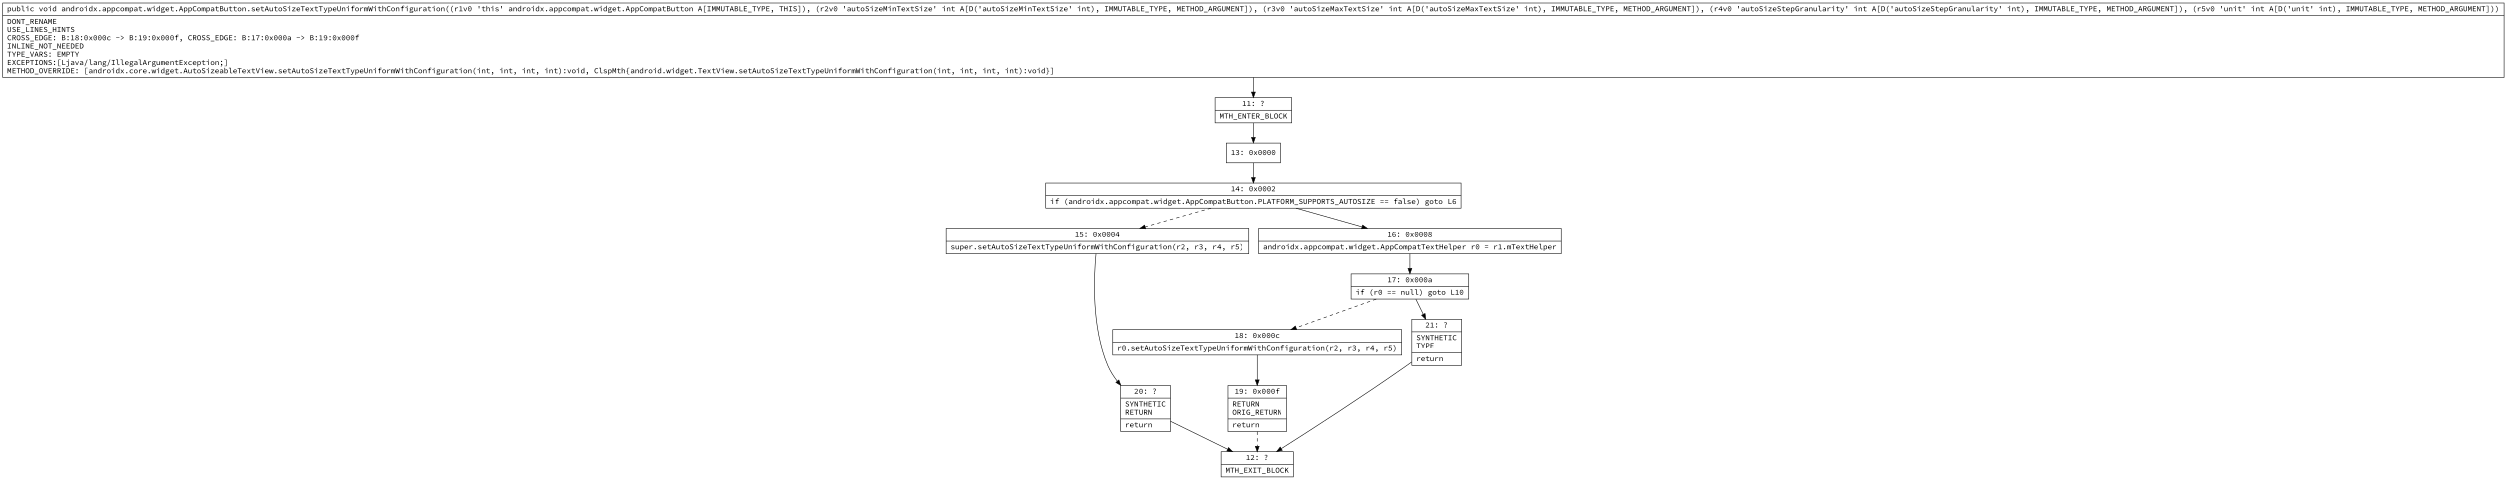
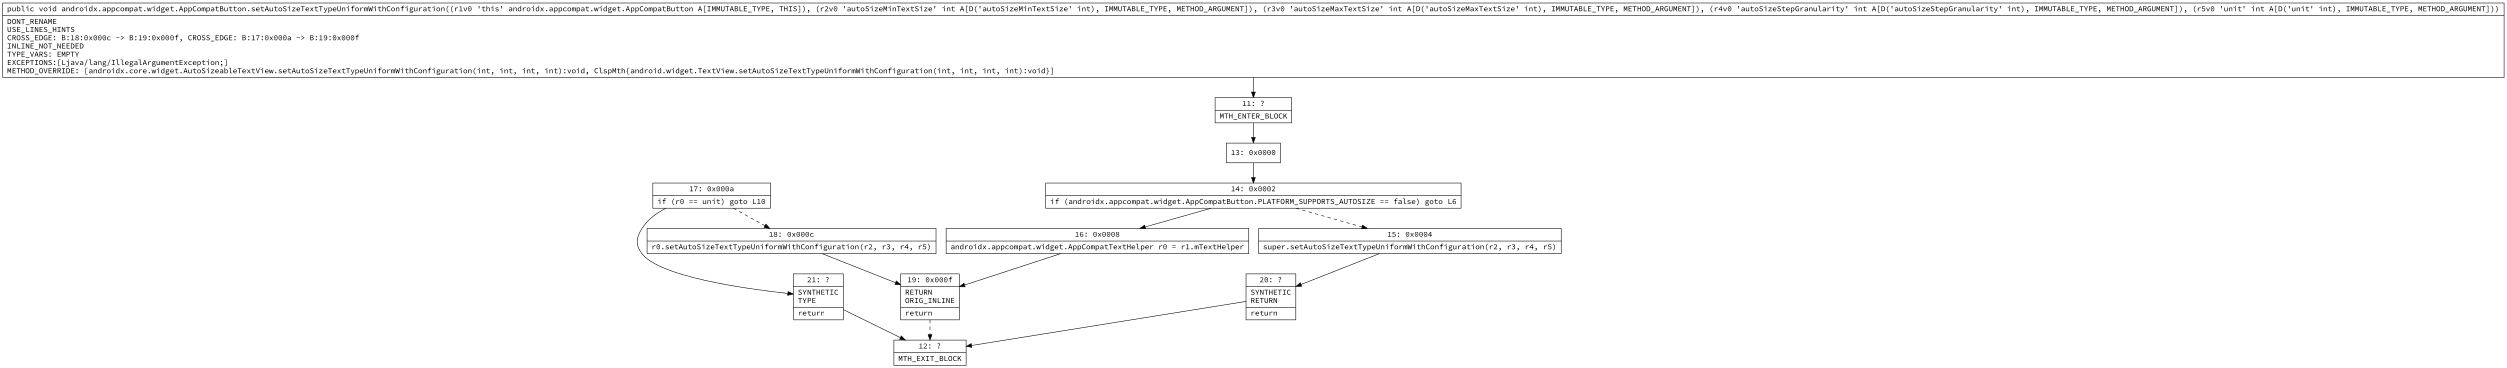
(1410, 261) -> (1013, 269)
(1410, 292) -> (712, 202)
(1257, 412) -> (930, 301)
